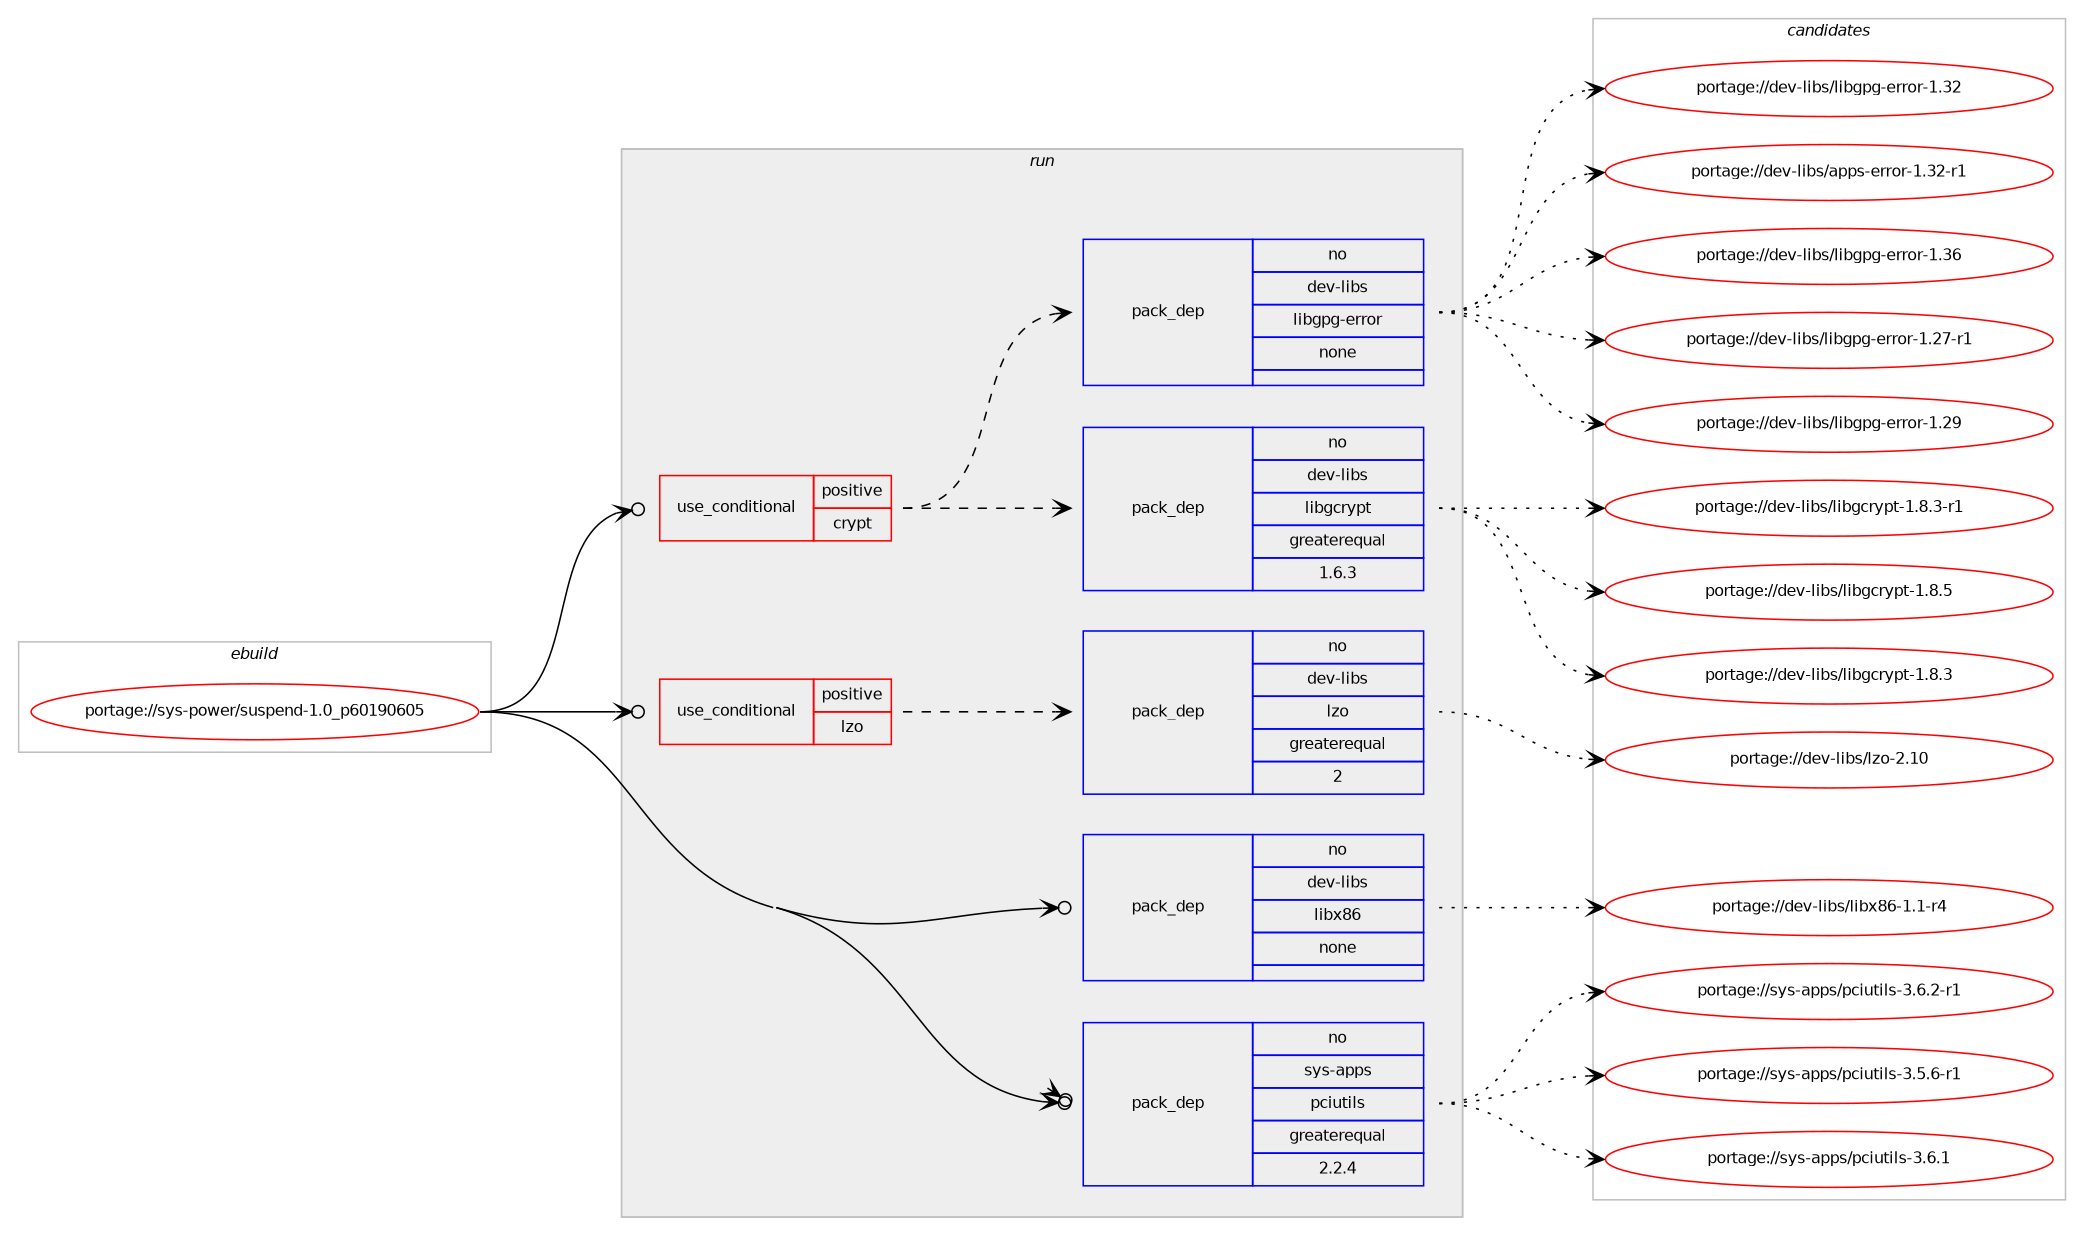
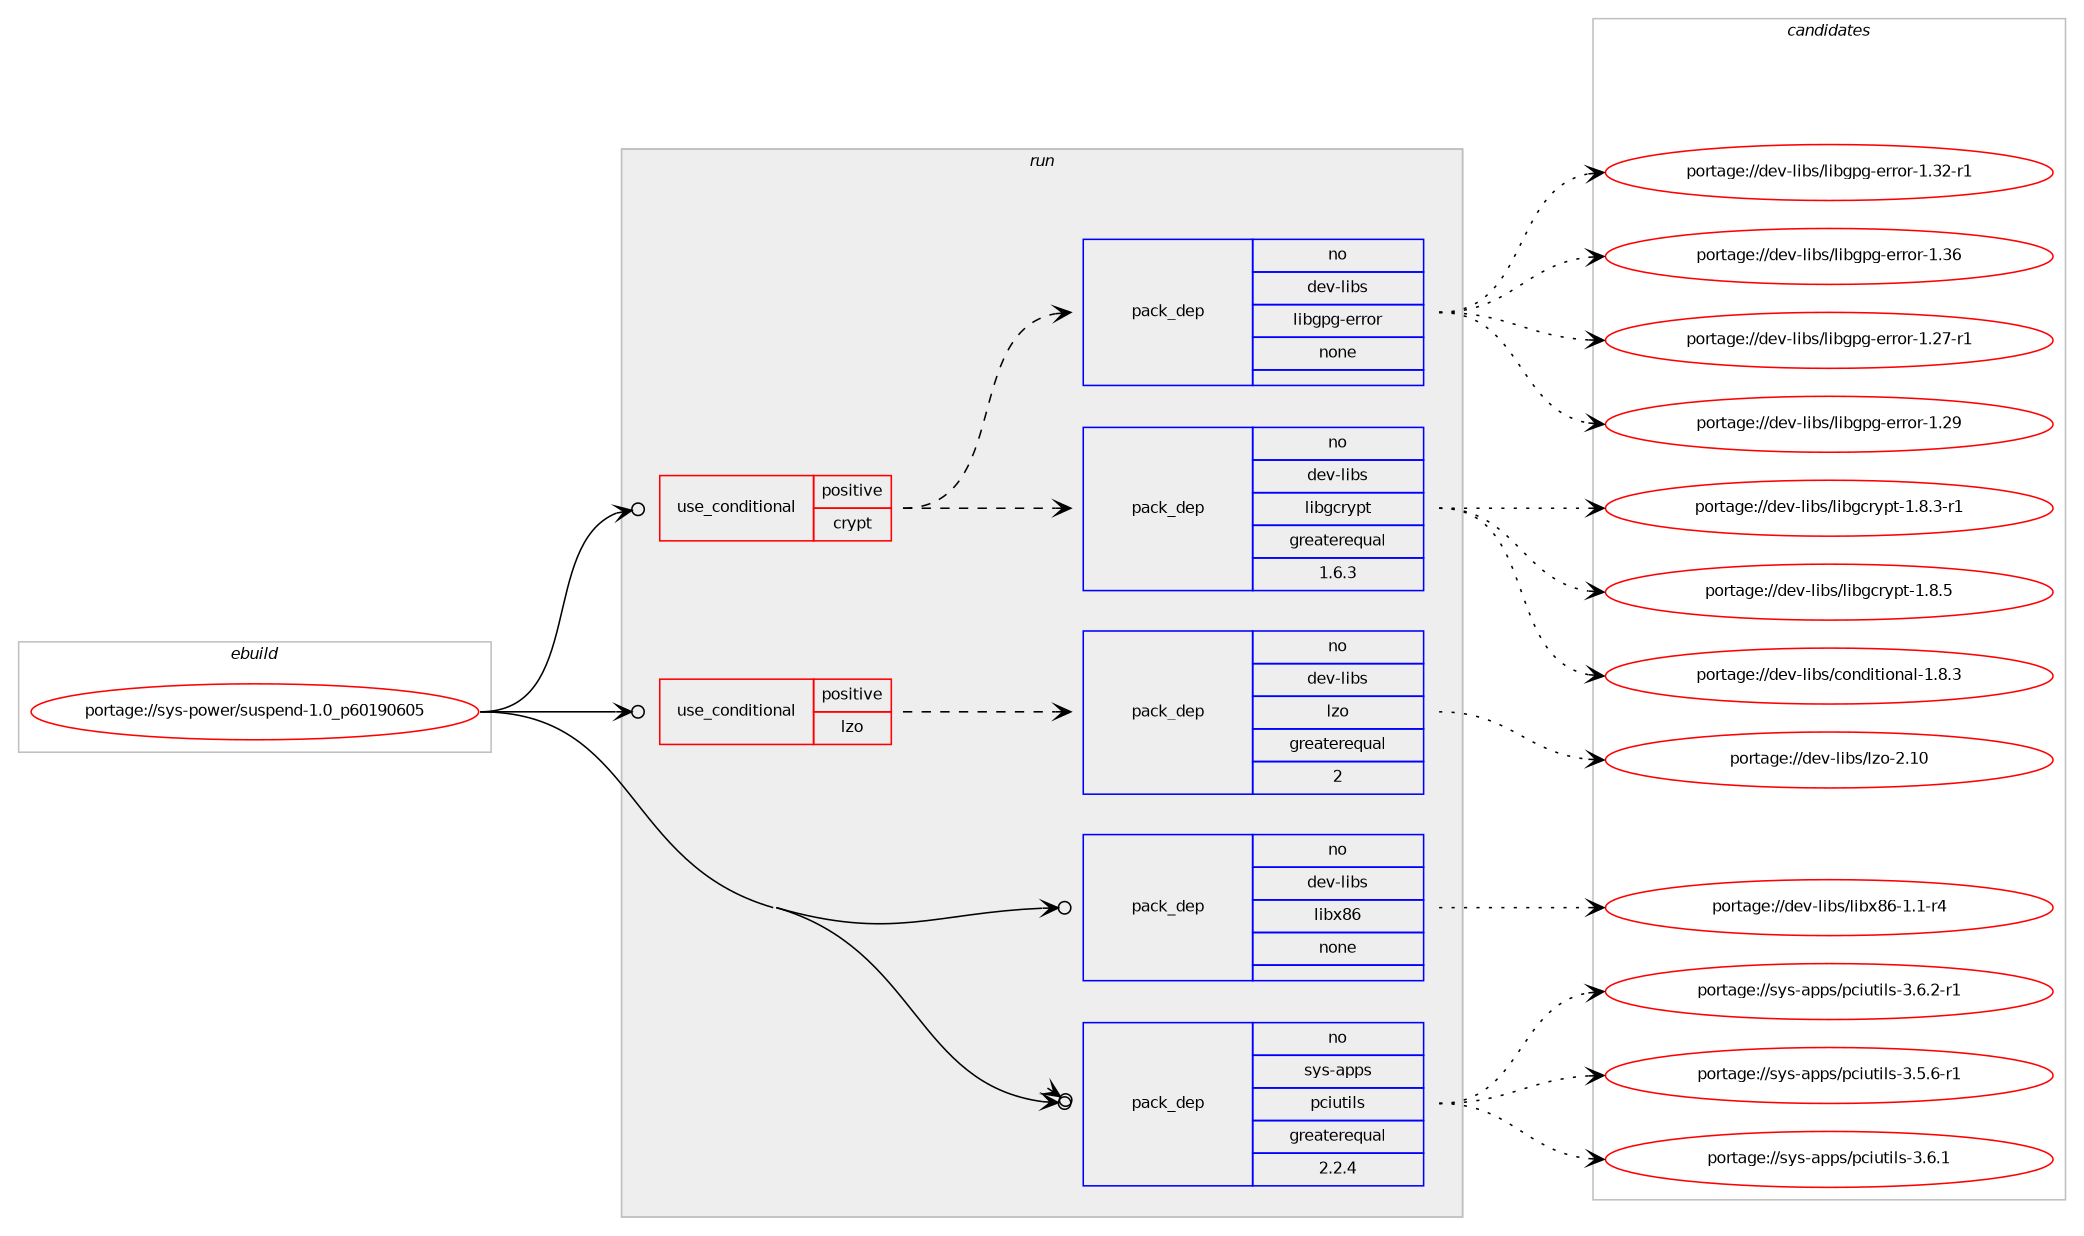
(1829, 89) -> none
(1829, 173) -> (1829, 173)
(1829, 676) -> (1829, 676)
